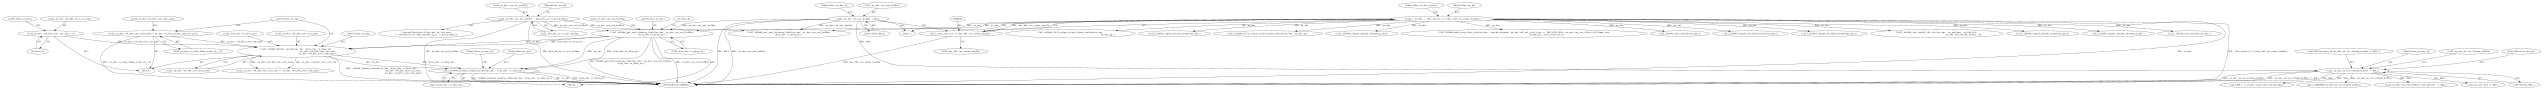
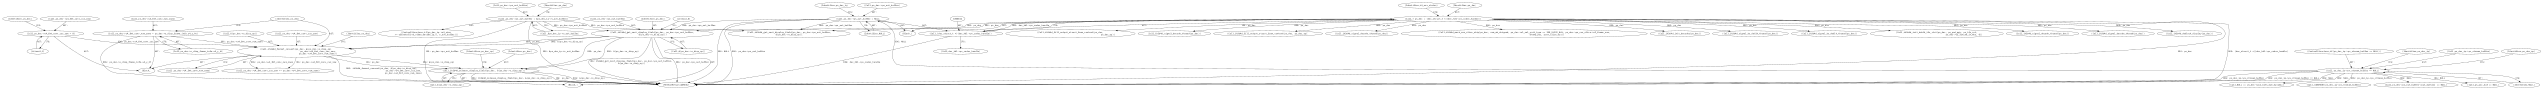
(2189, 34) -> (2189, 34)
(1610, 70) -> (1617, 70)
